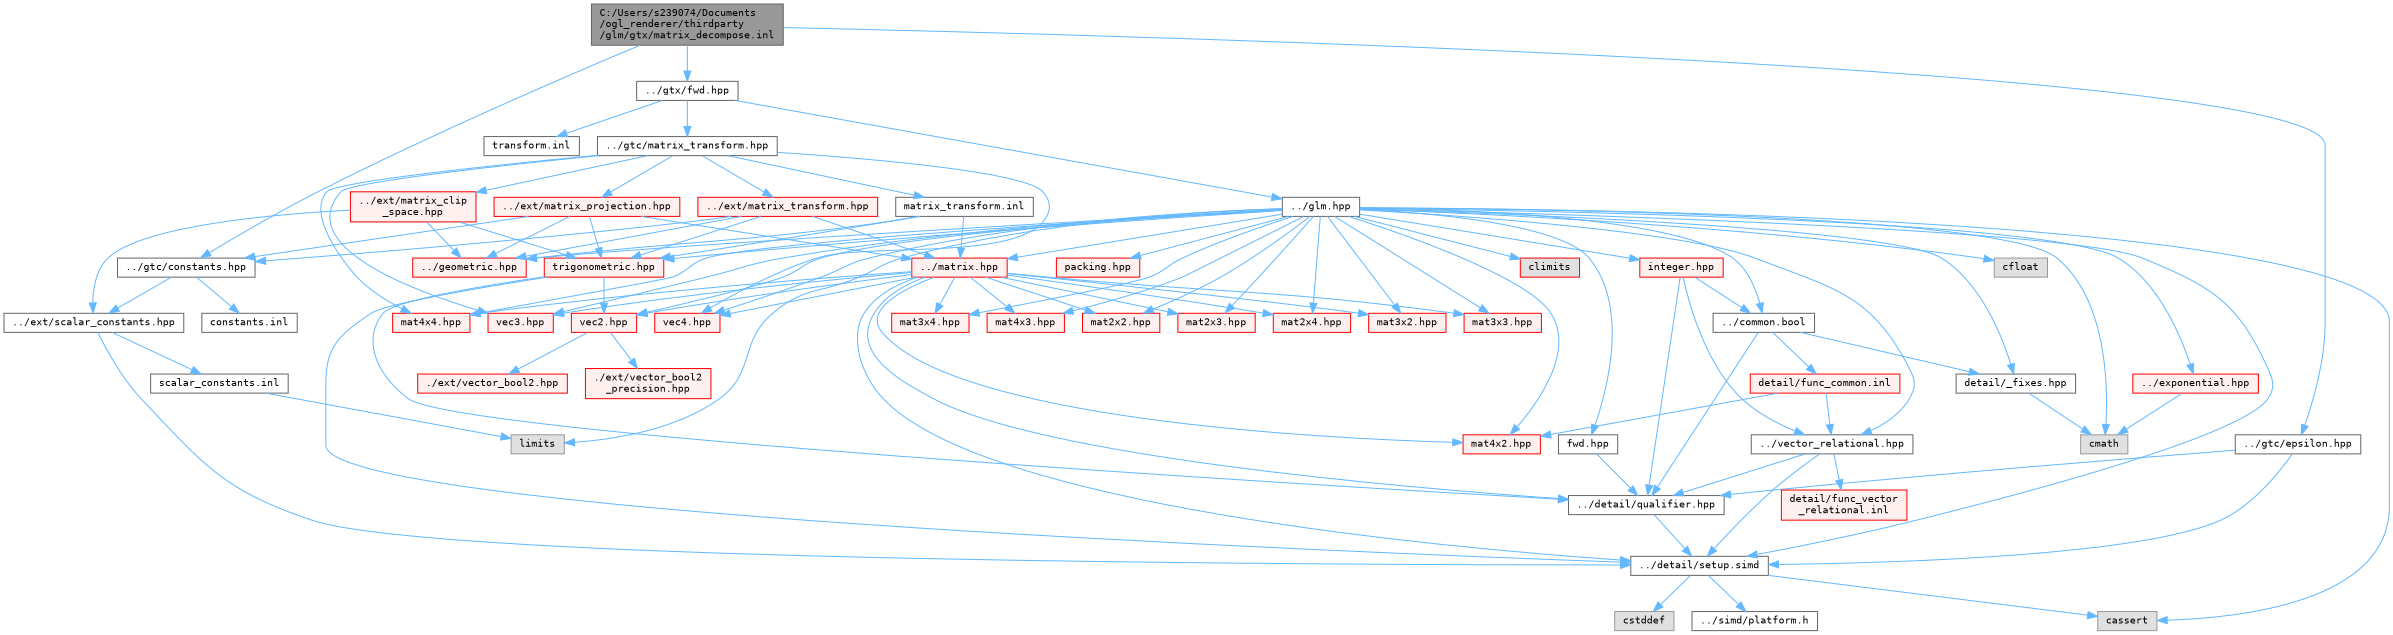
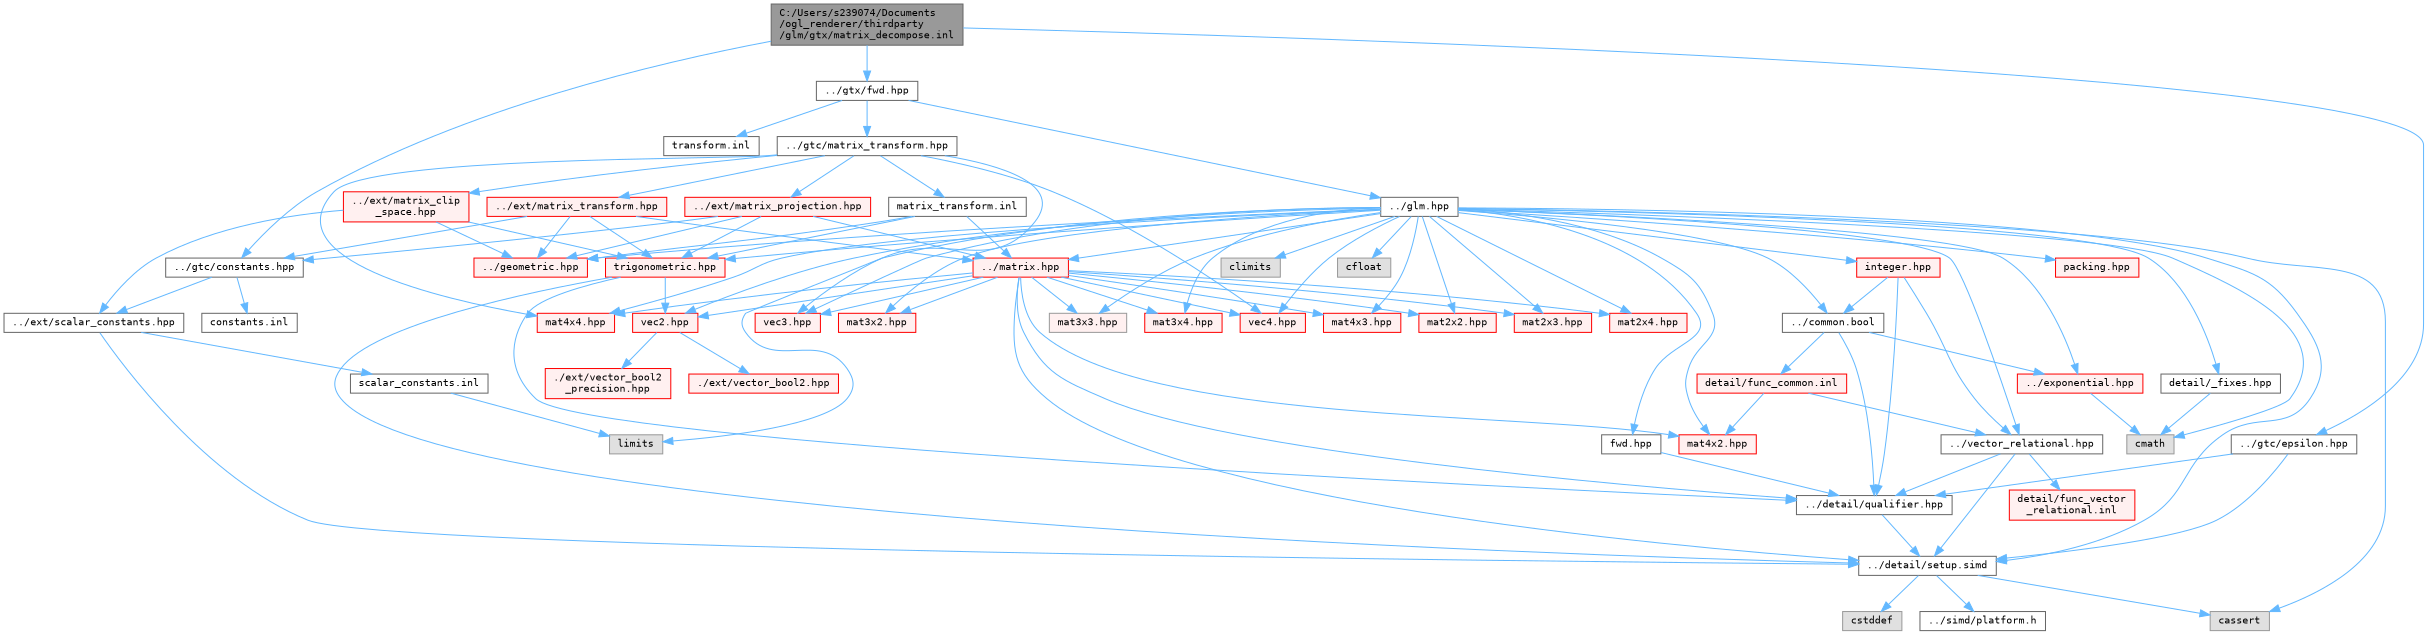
(1550, 268) -> (1251, 268)
(1503, 323) -> (1088, 323)
(1885, 352) -> (1956, 353)
